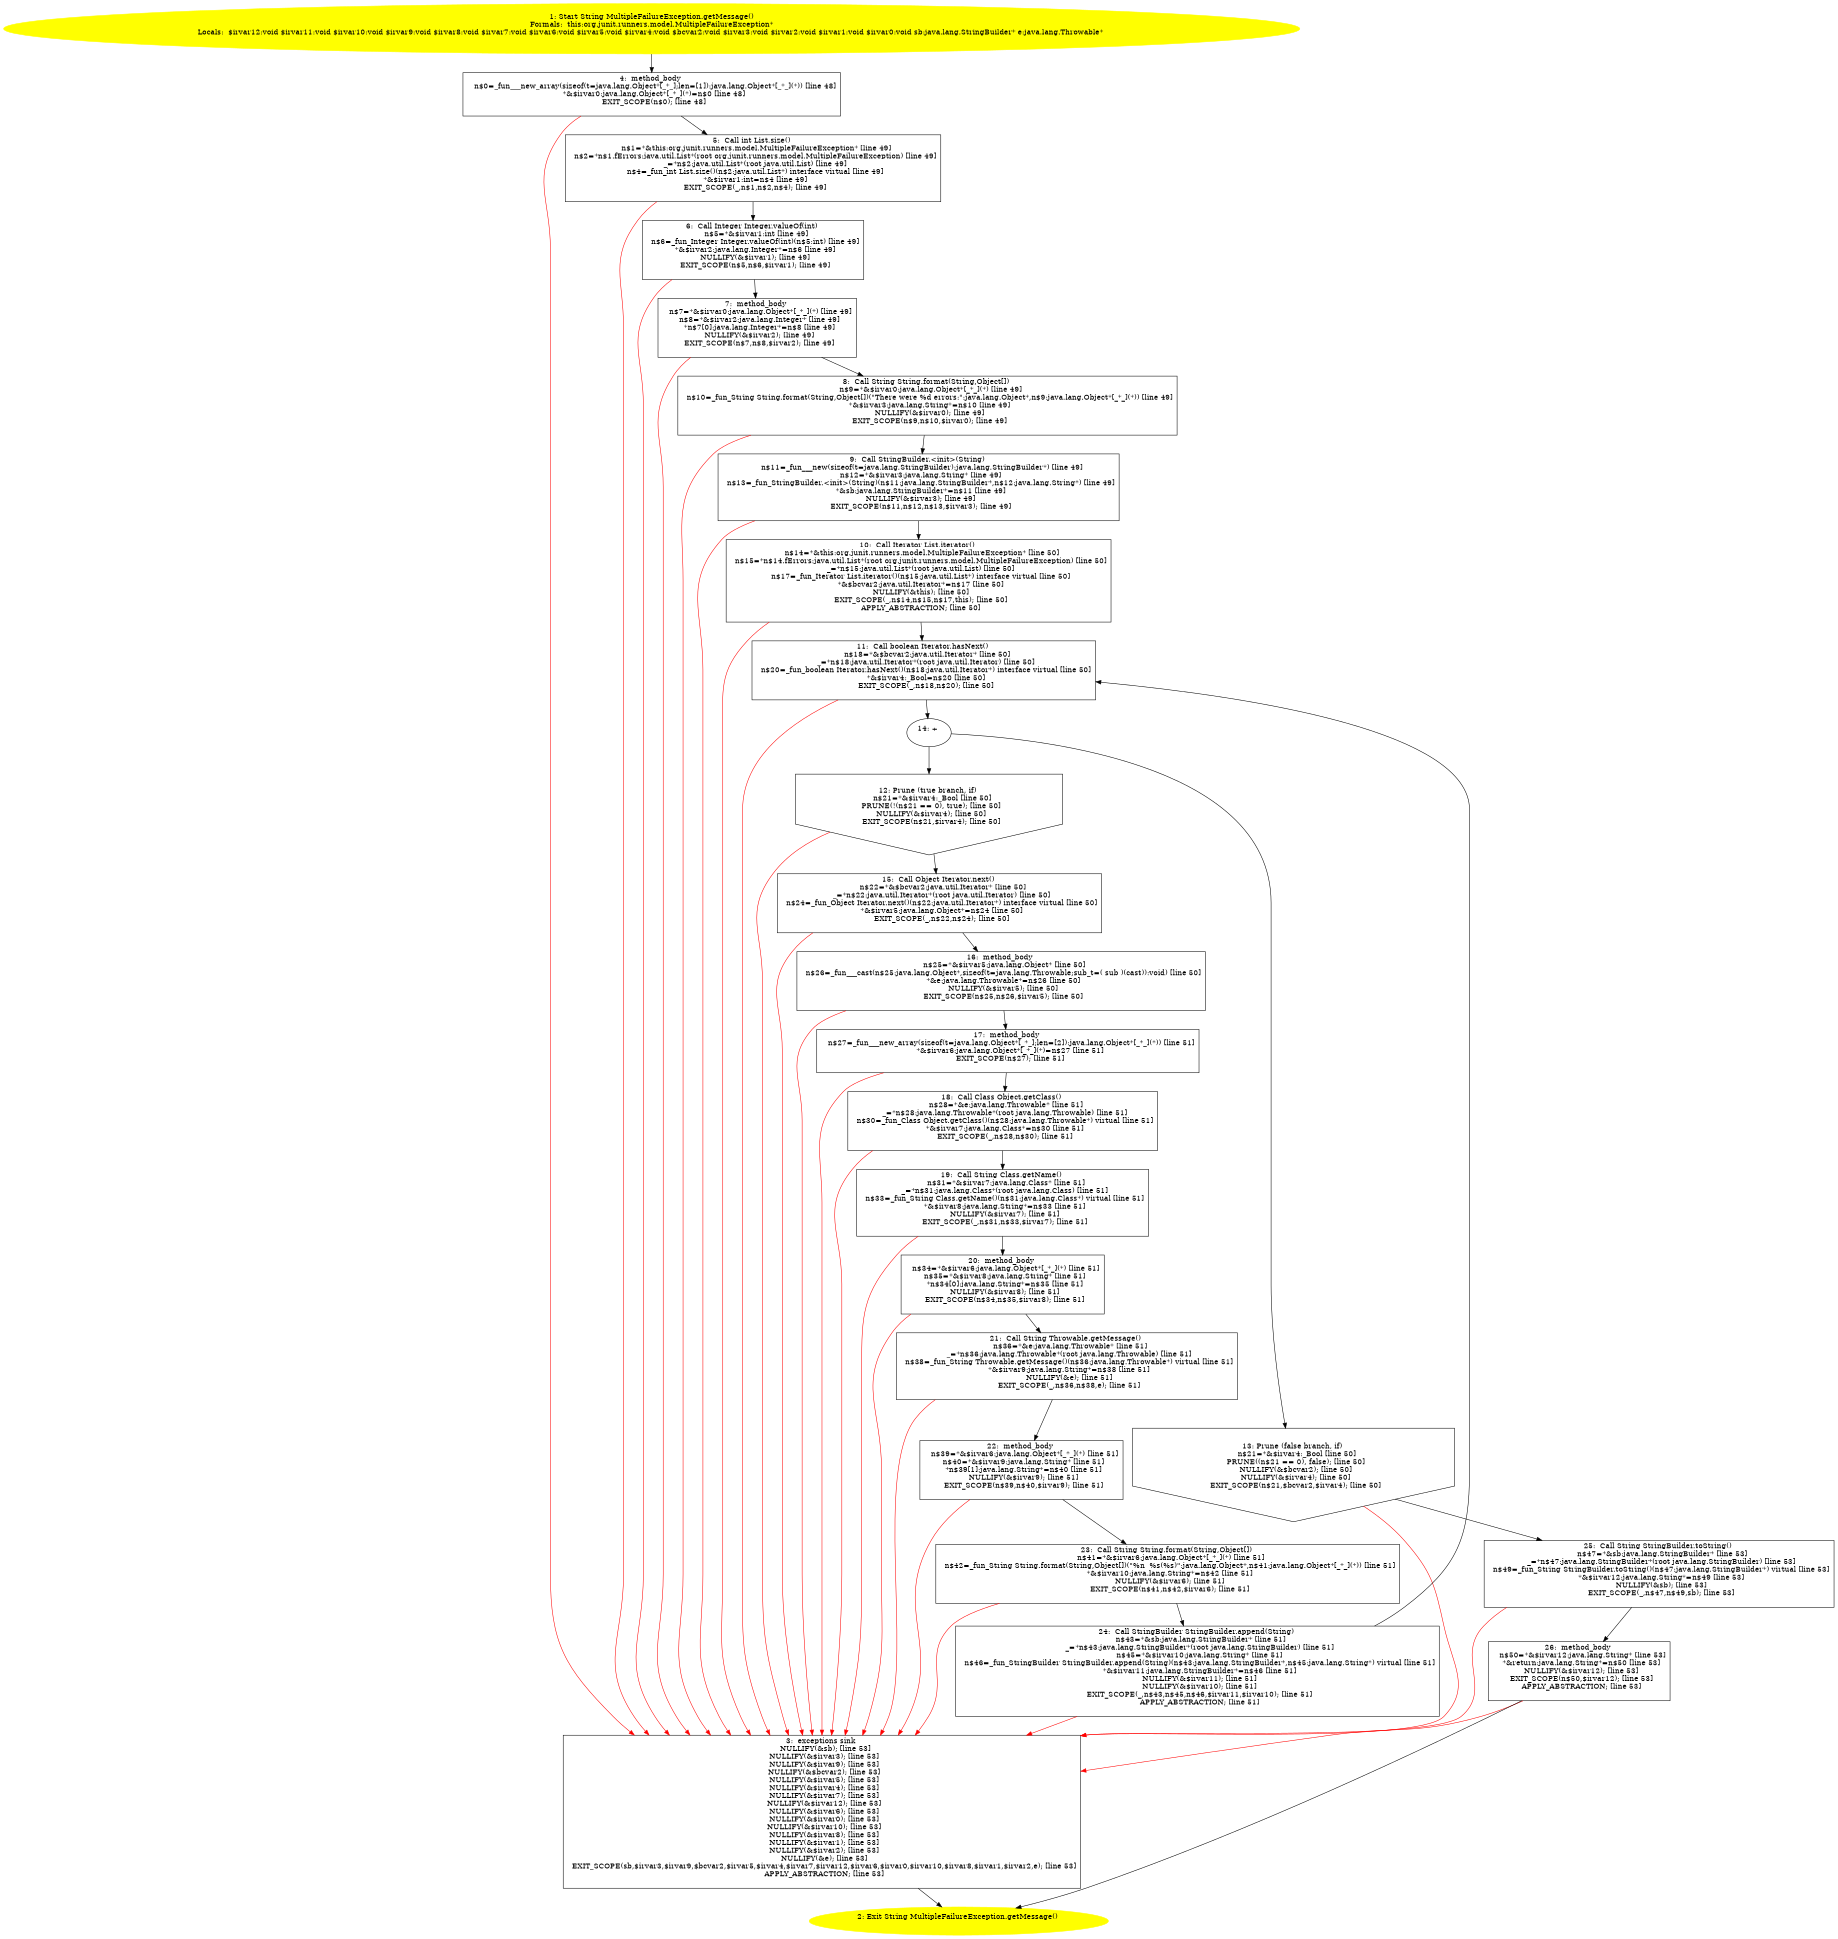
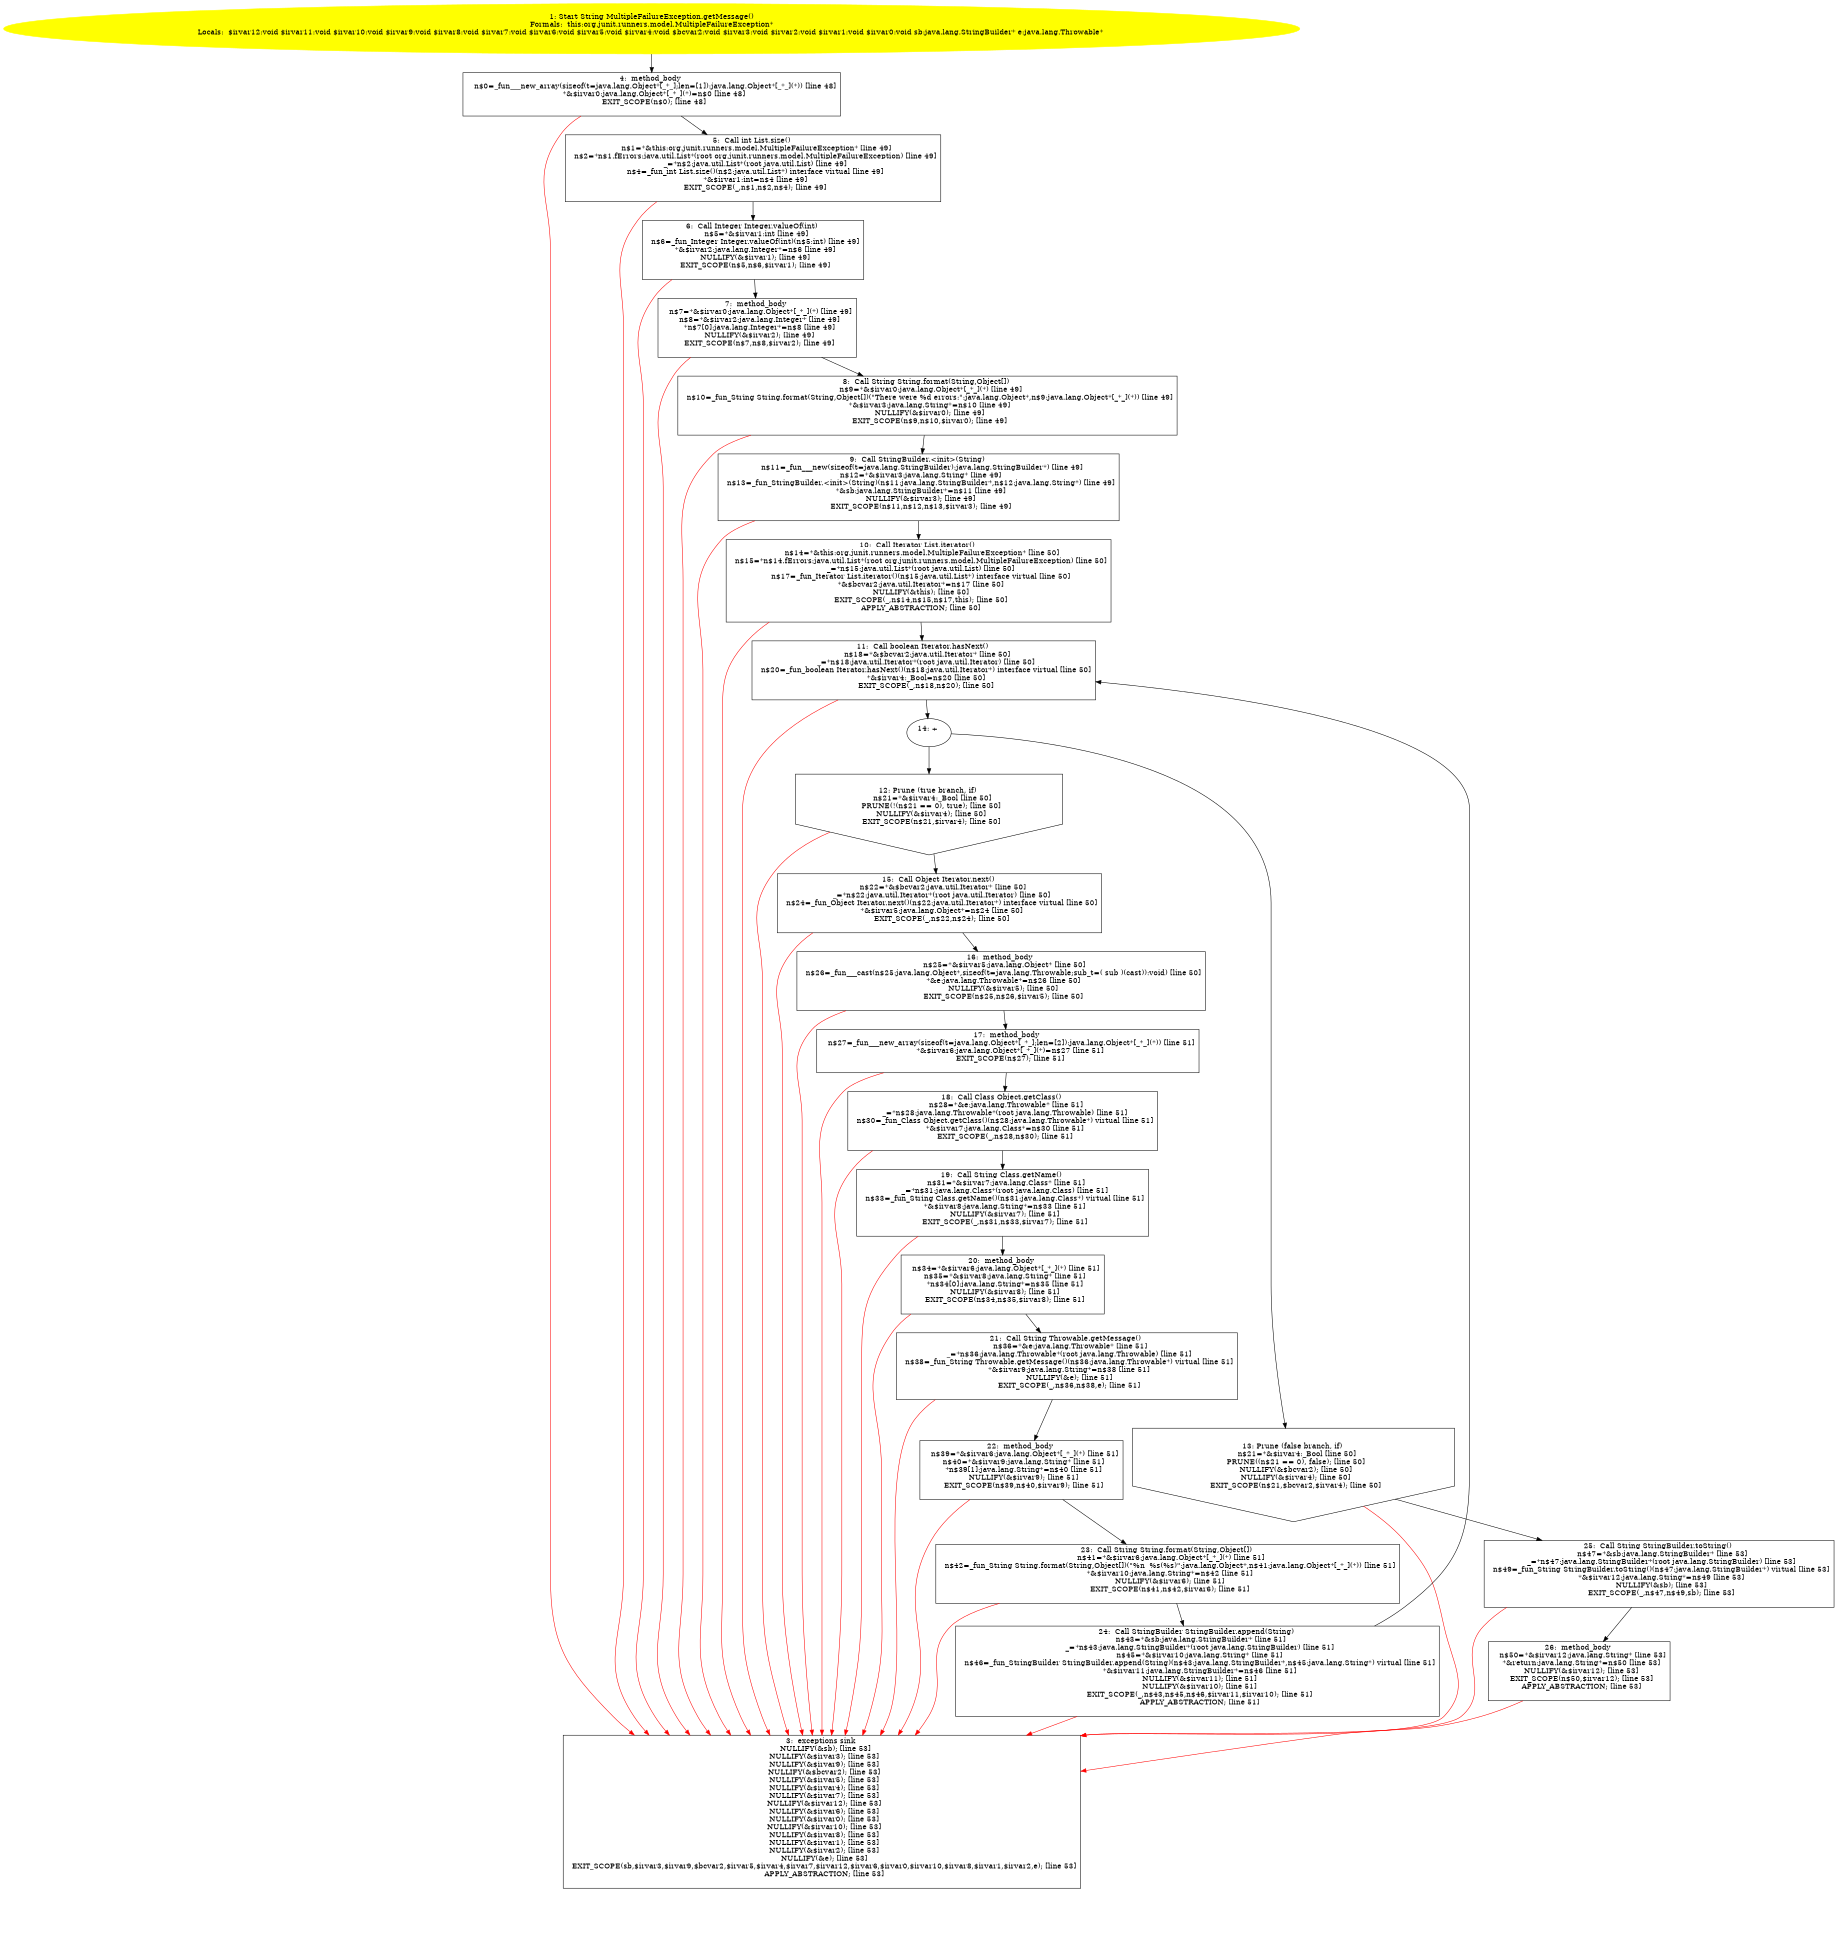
(959, 1921) -> none
